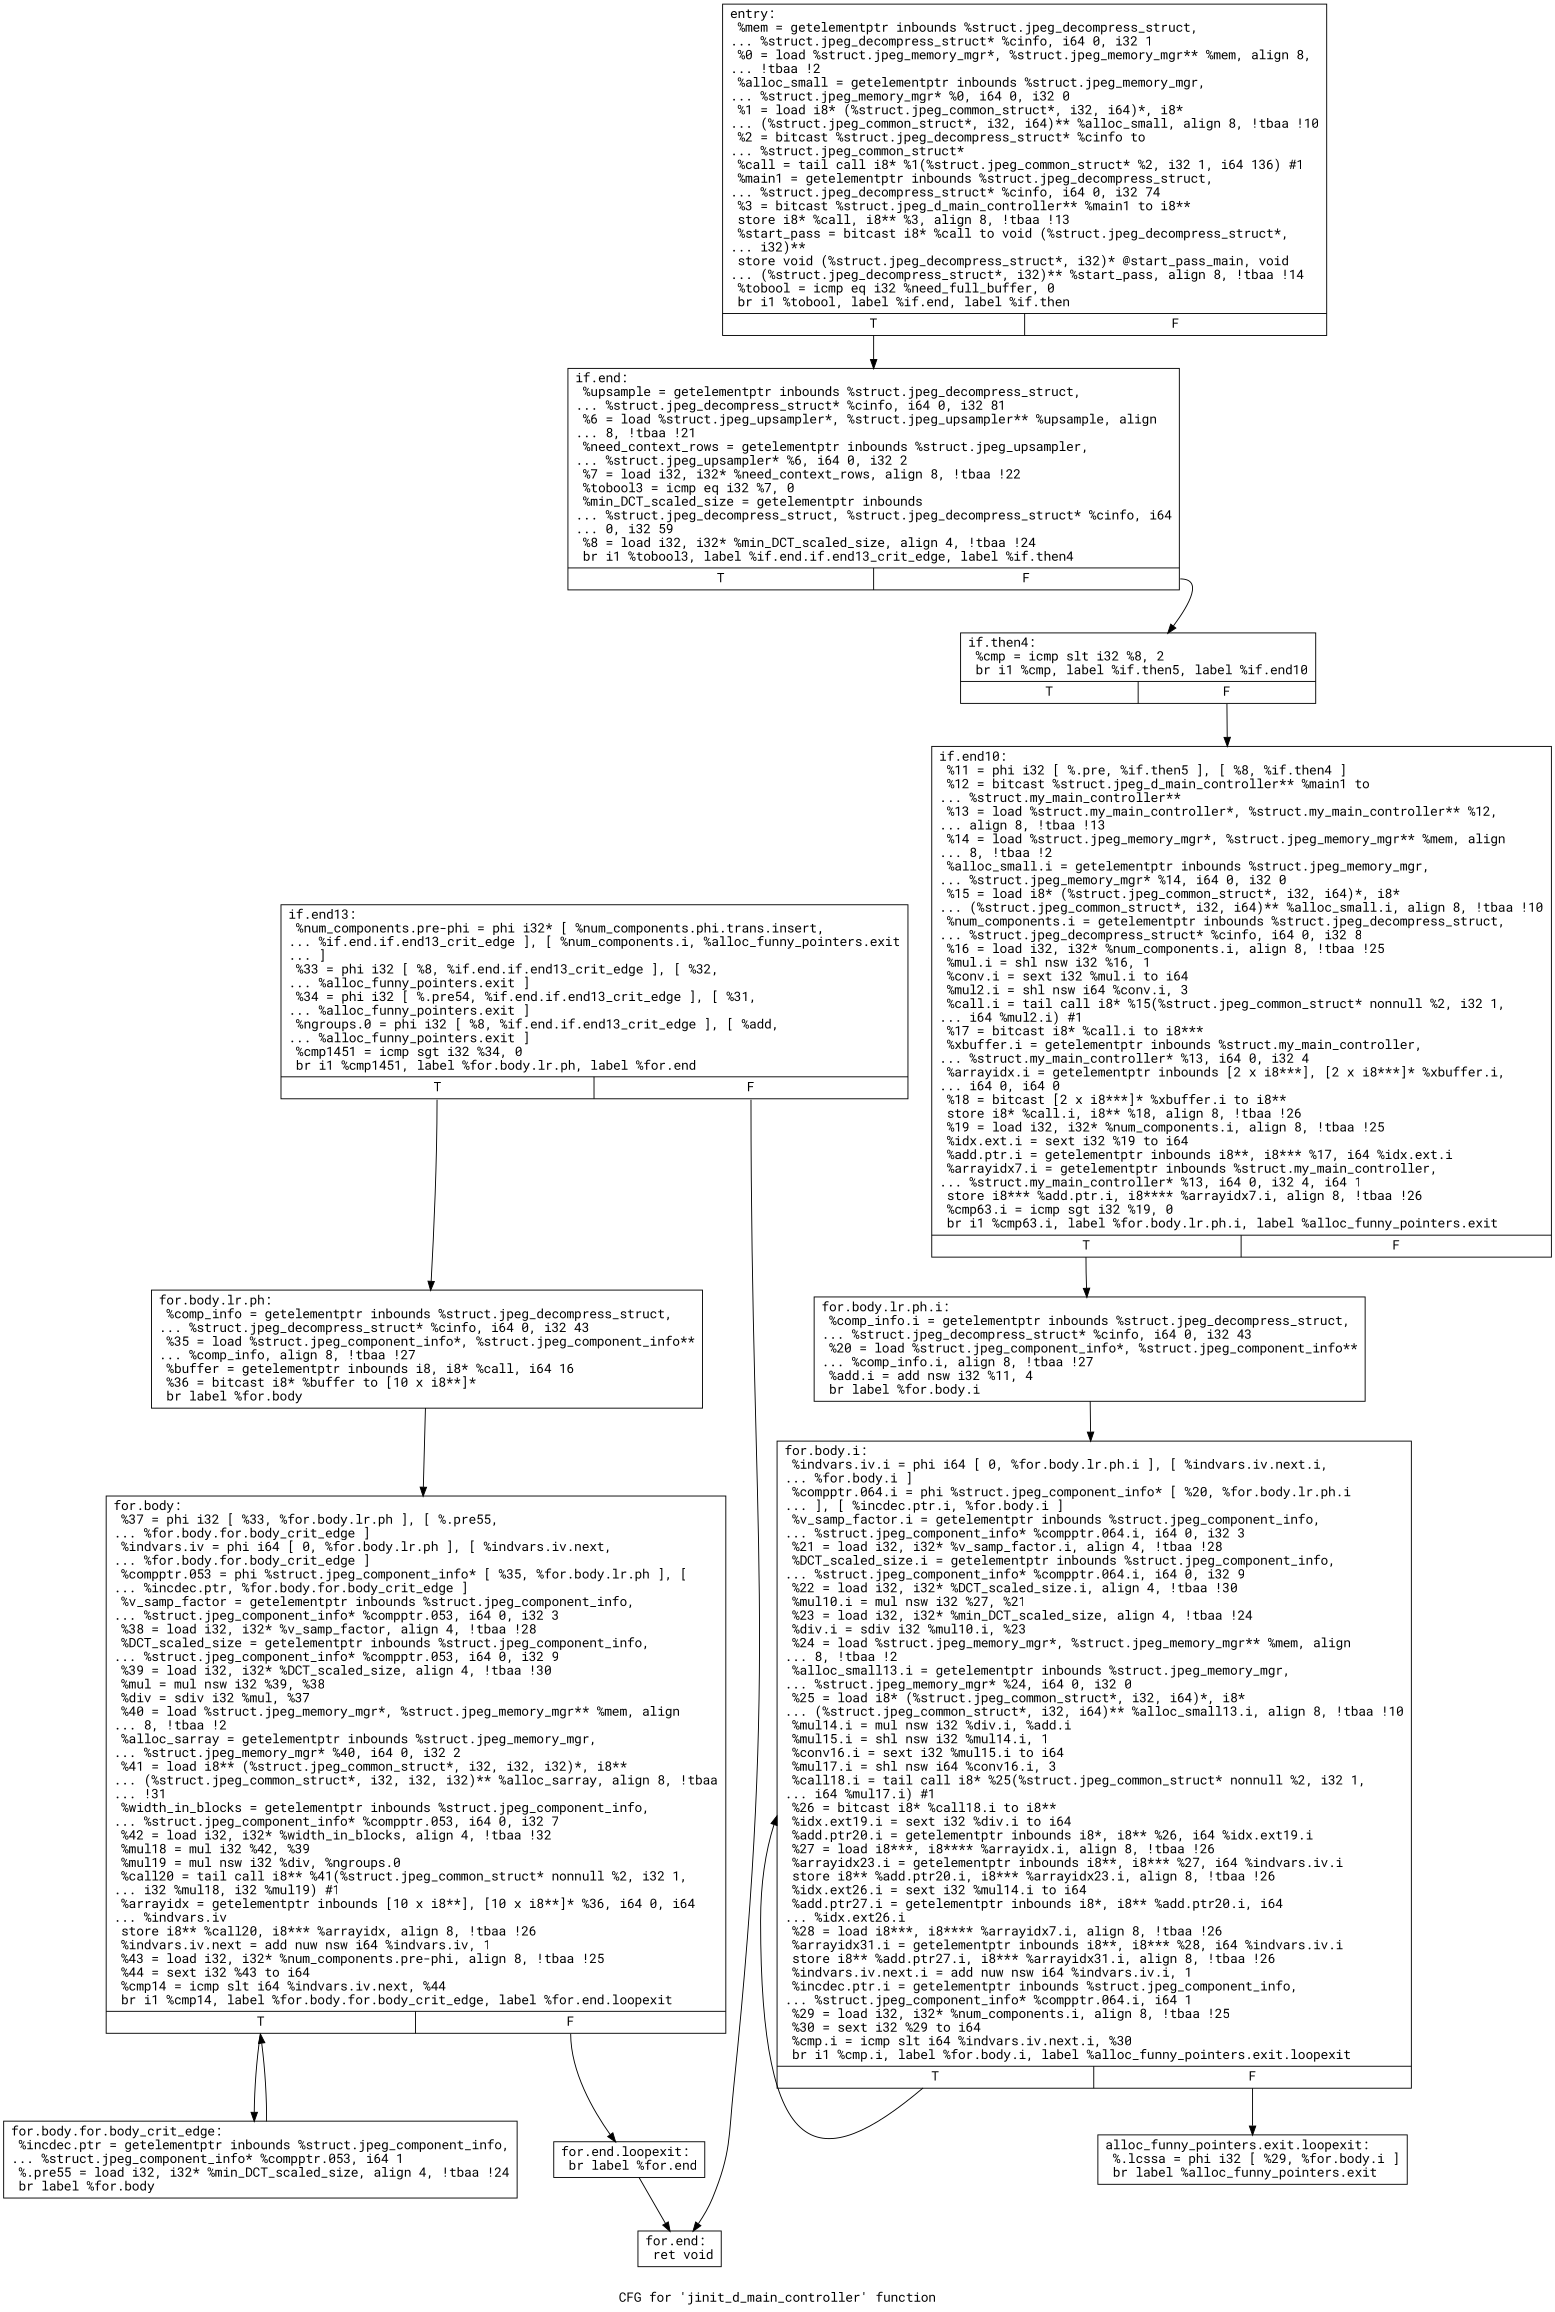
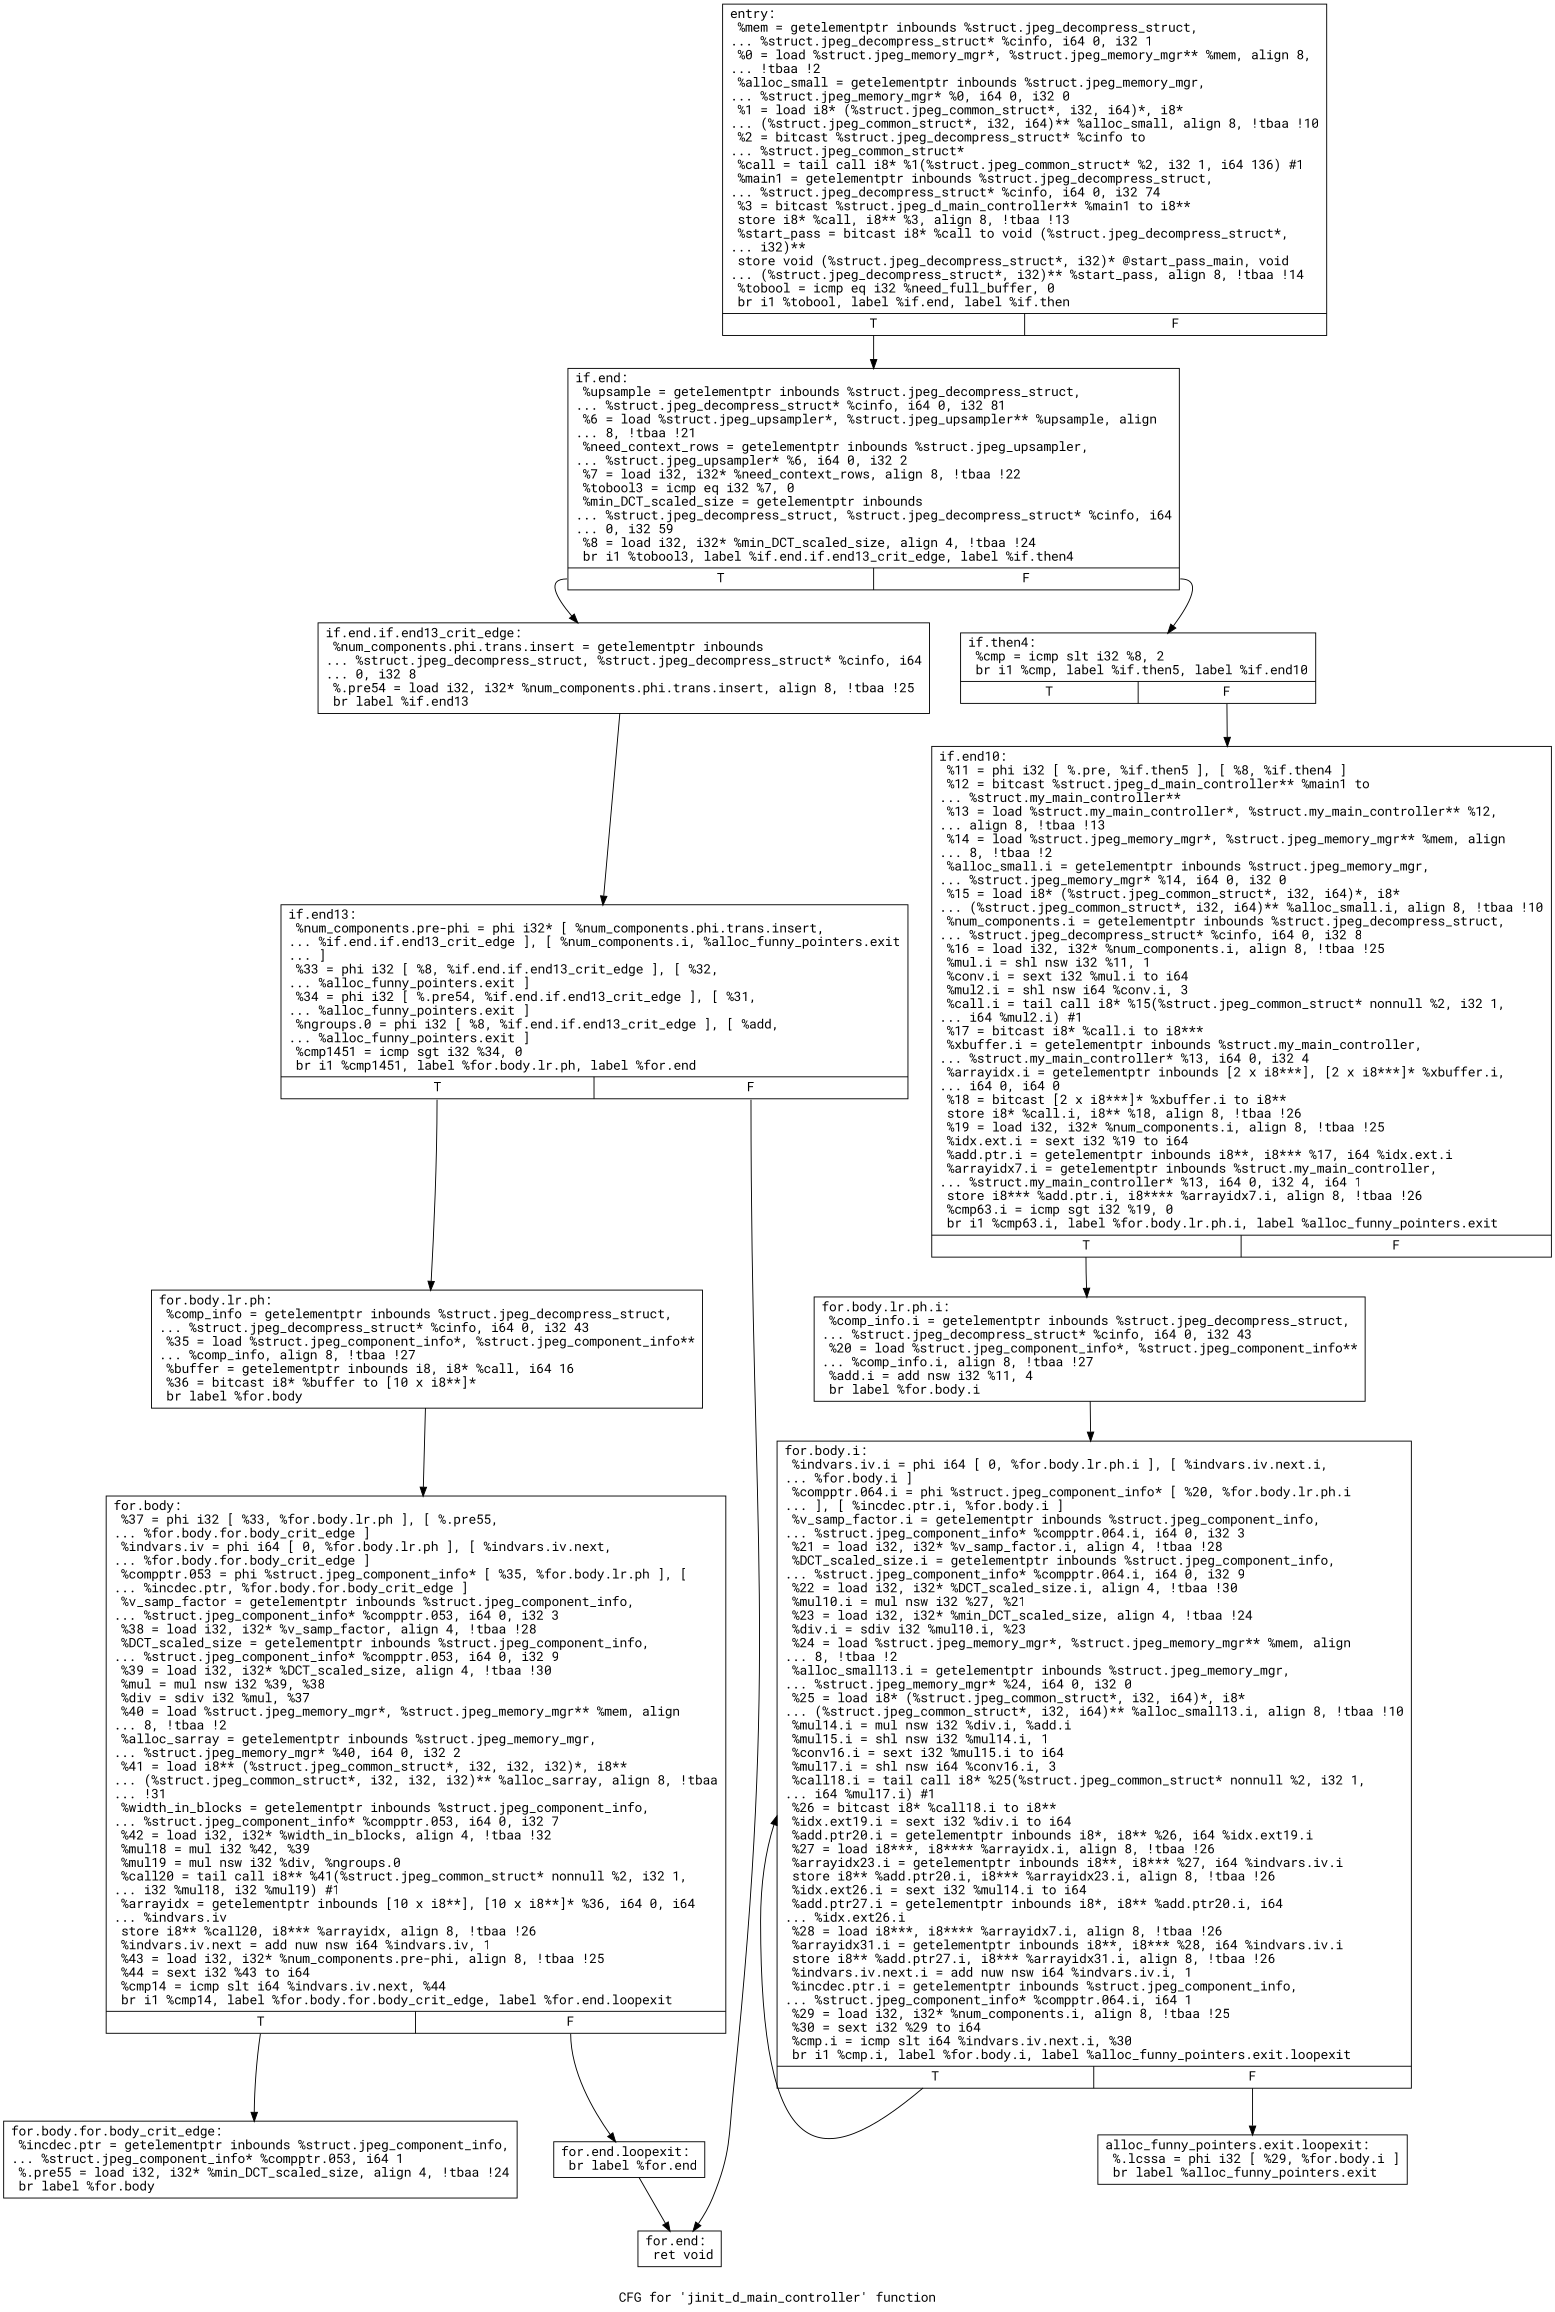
none -> (624, 668)
(1045, 963) -> (1045, 963)
(265, 2082) -> none
